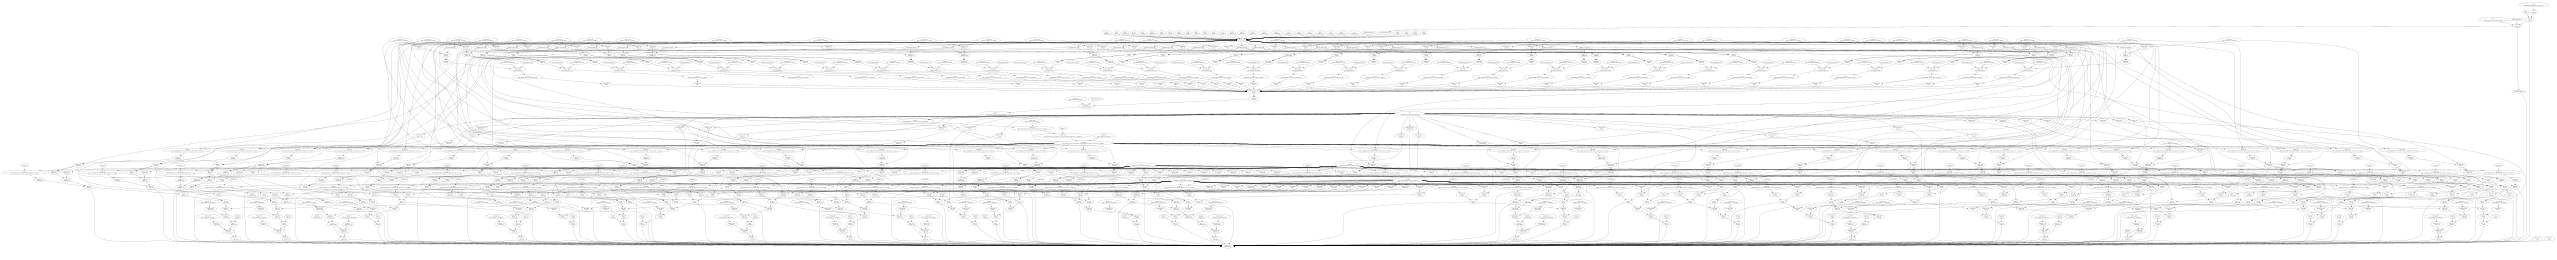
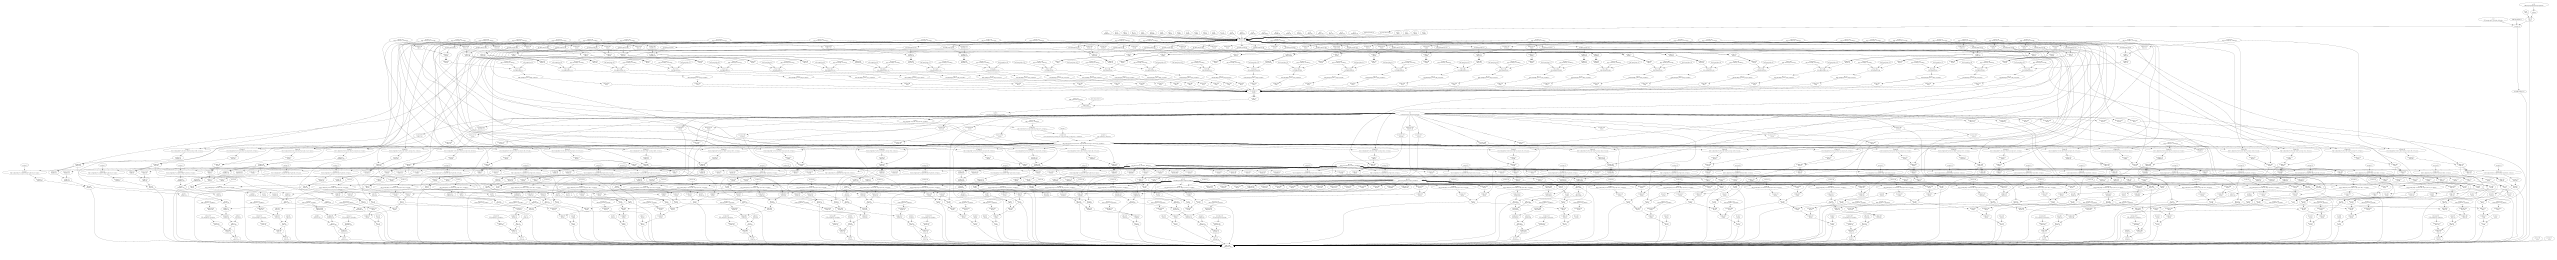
none -> (907, 84)
(1204, 172) -> none
(274, 202) -> none
